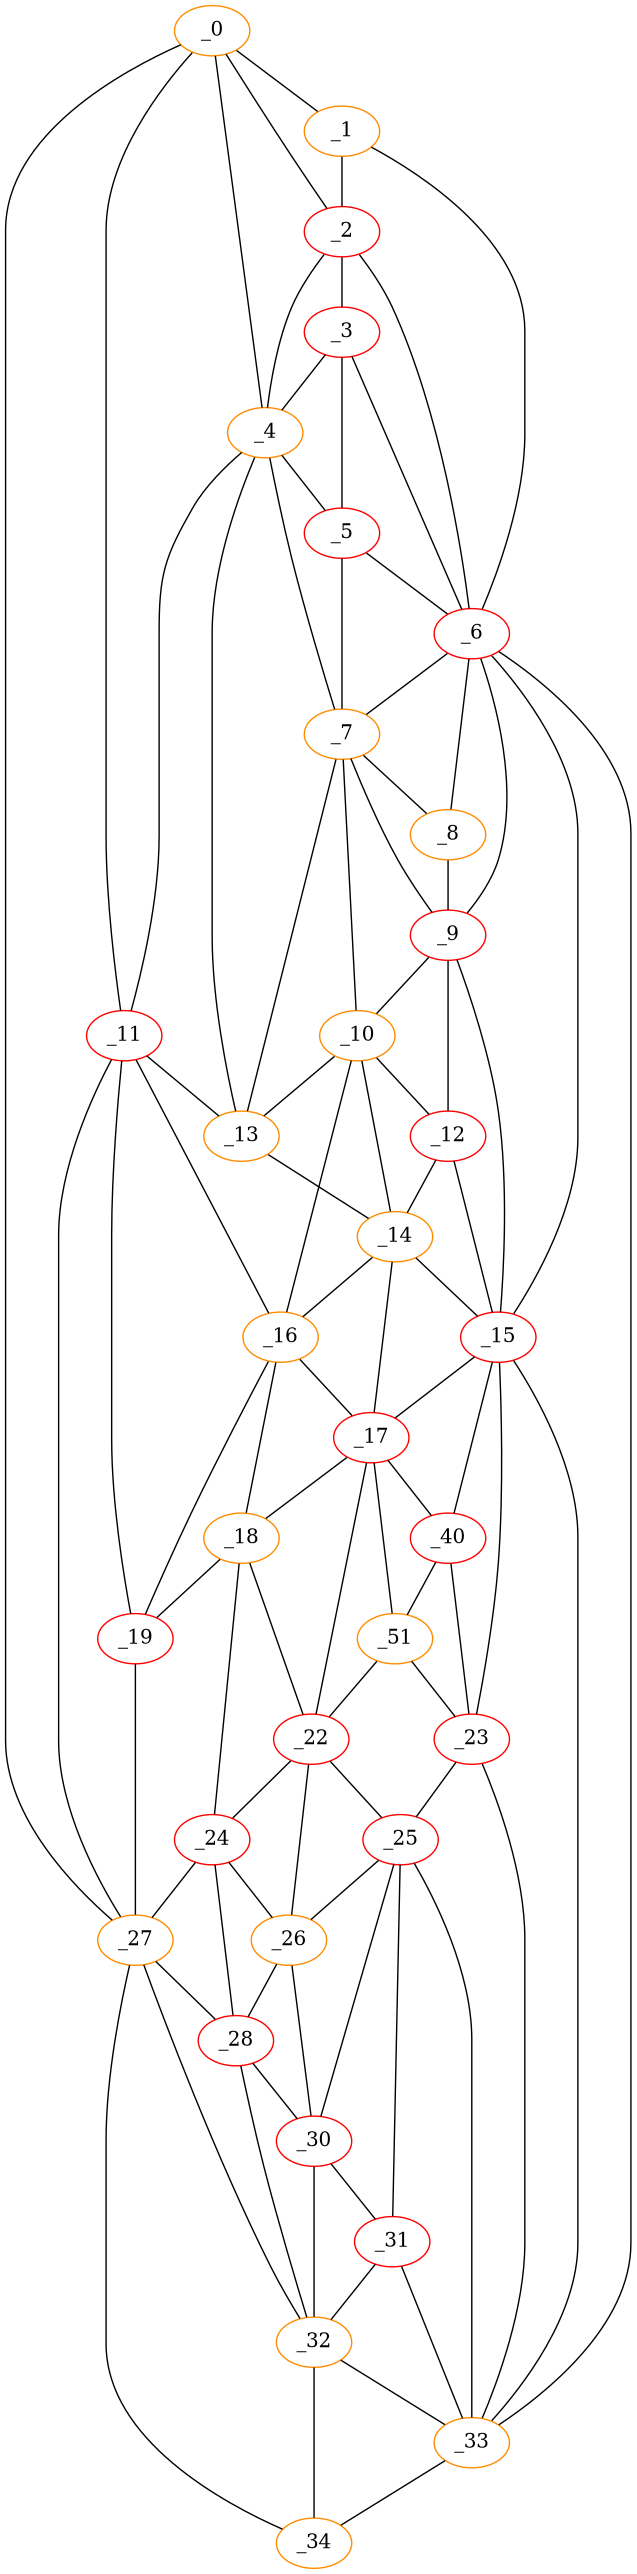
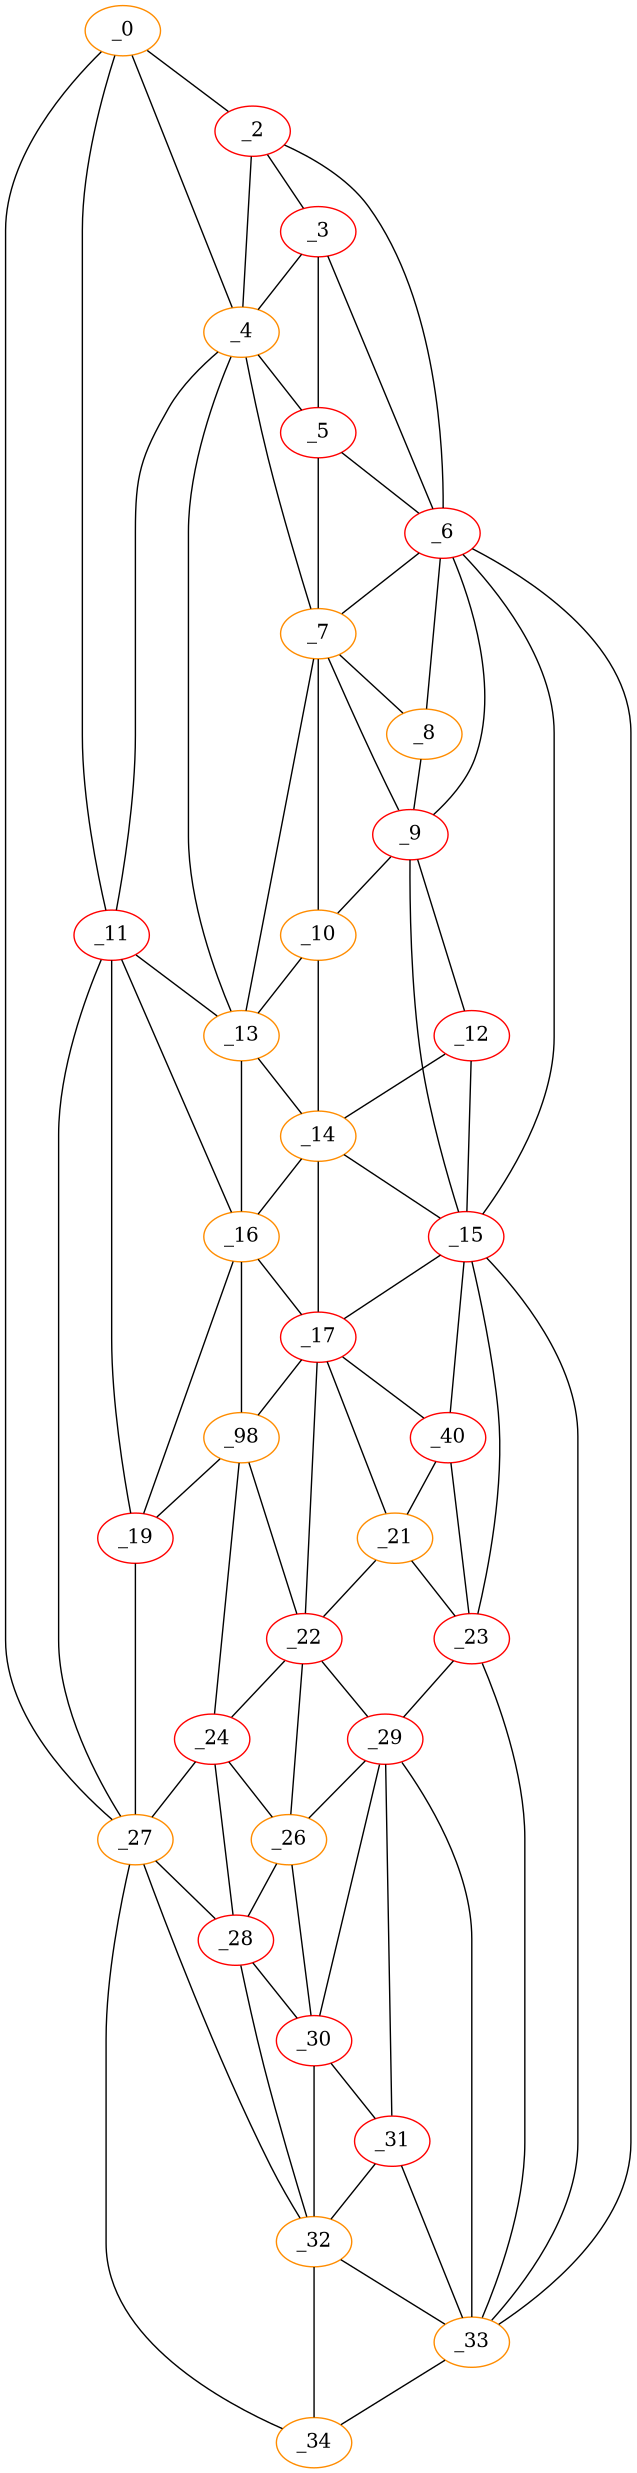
(342, 131) -> none
(403, 1086) -> none
(322, 1174) -> (241, 1136)
(241, 1538) -> (241, 1438)
(395, 1639) -> (395, 1538)
(401, 1840) -> (385, 1739)
